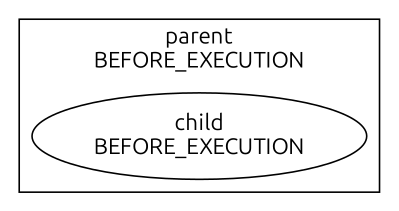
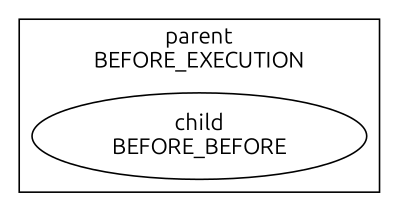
(199, 136) -> (199, 136)
